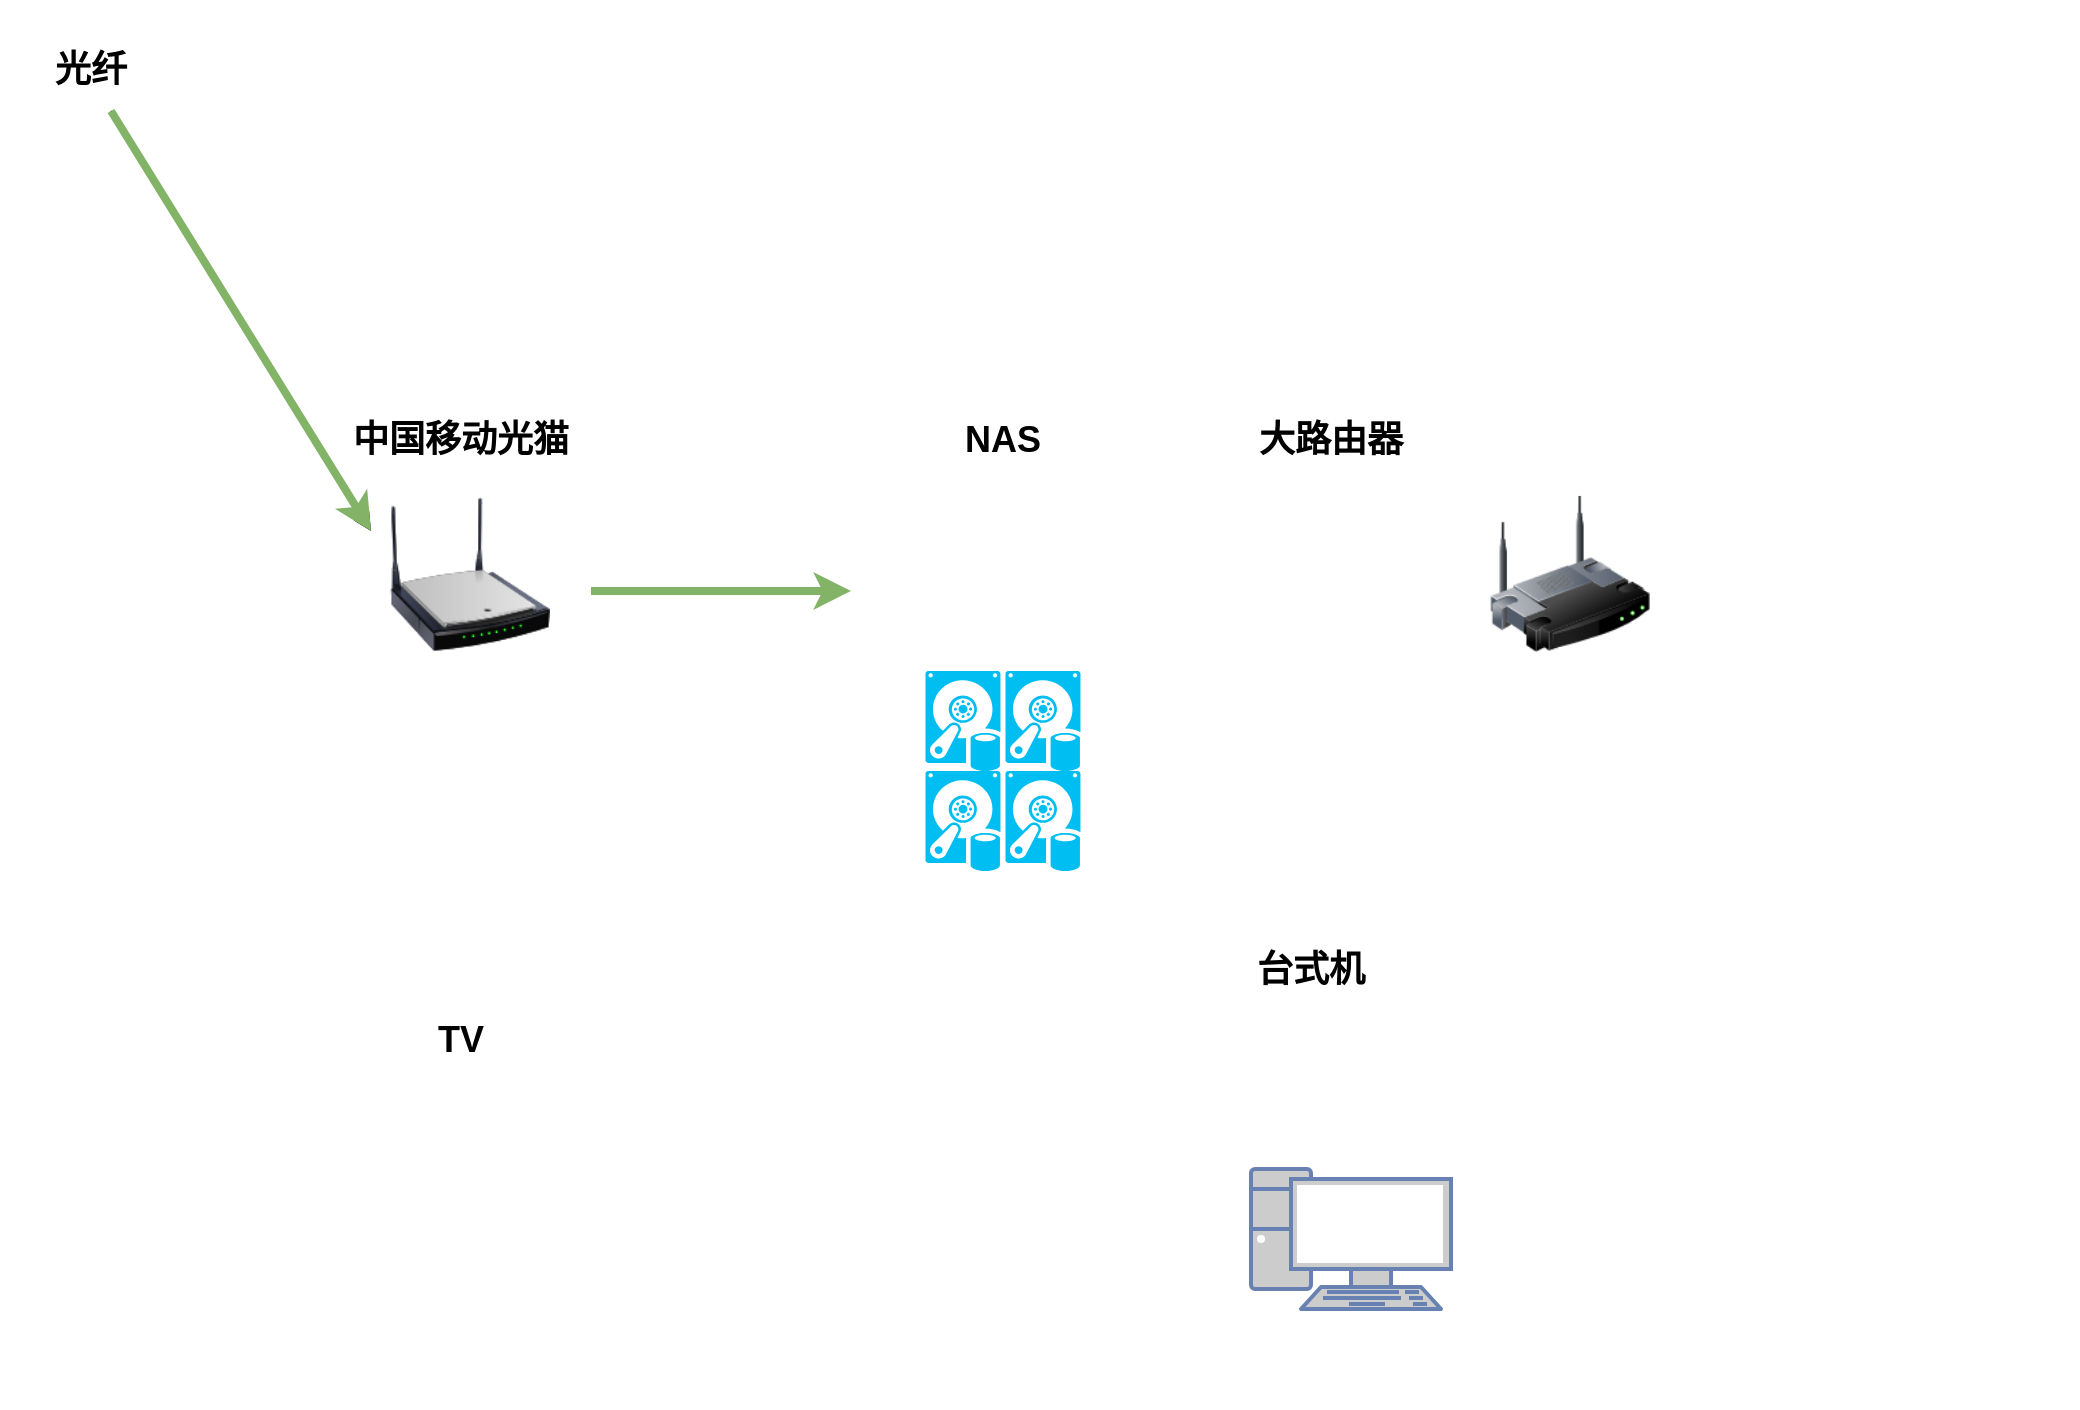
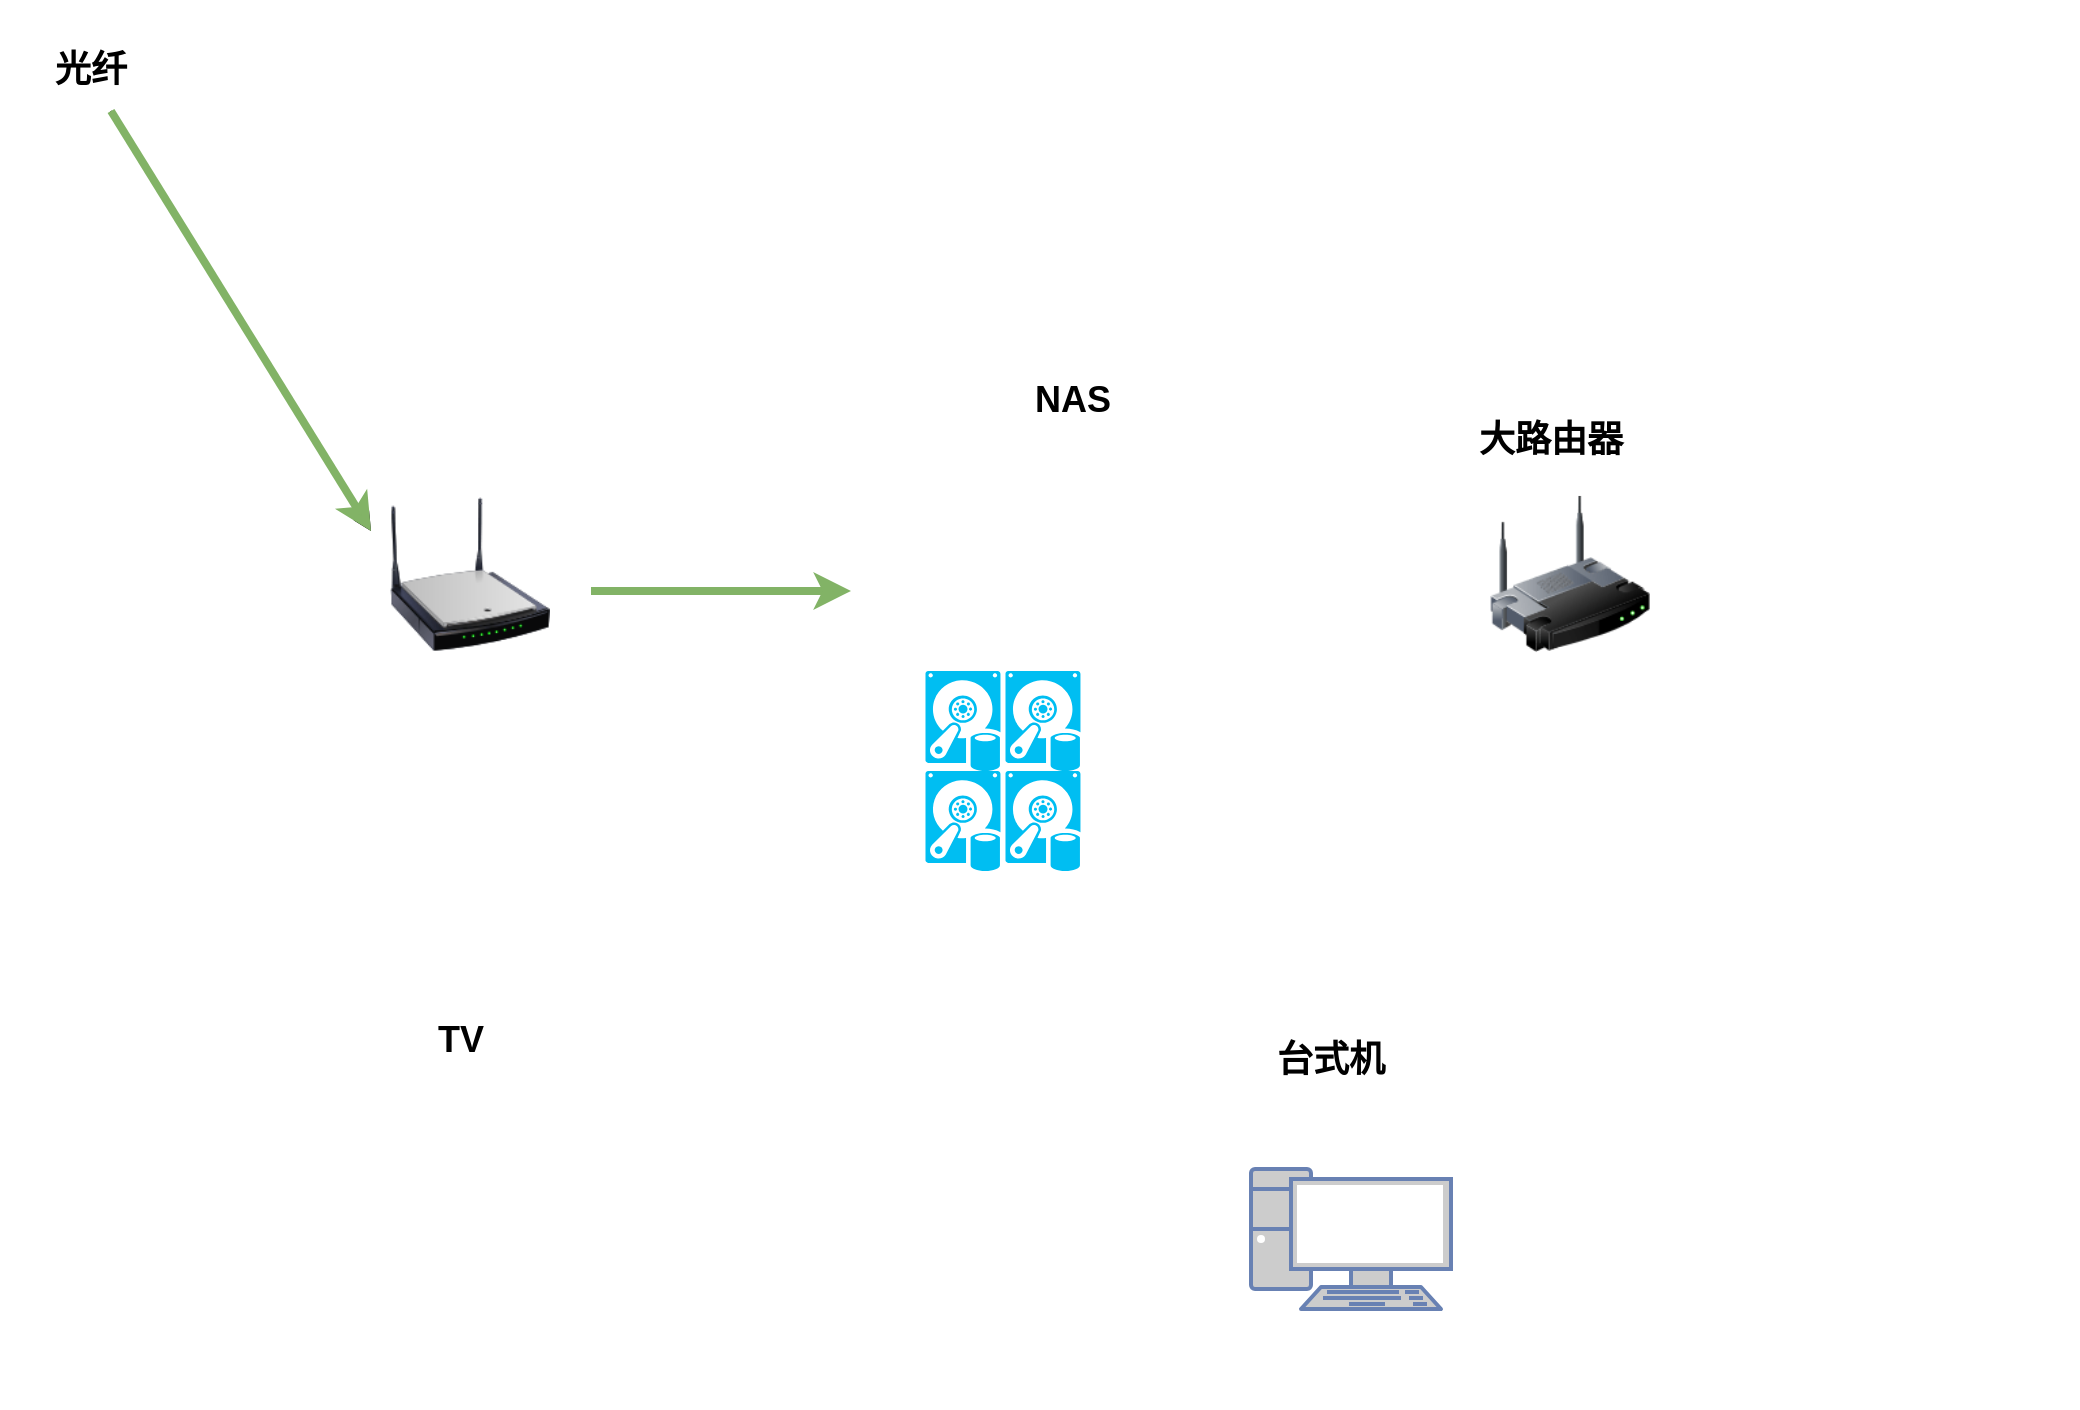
(461, 441) -> none
(1003, 441) -> (1073, 401)
(1331, 441) -> (1551, 441)
(1311, 971) -> (1331, 1061)
